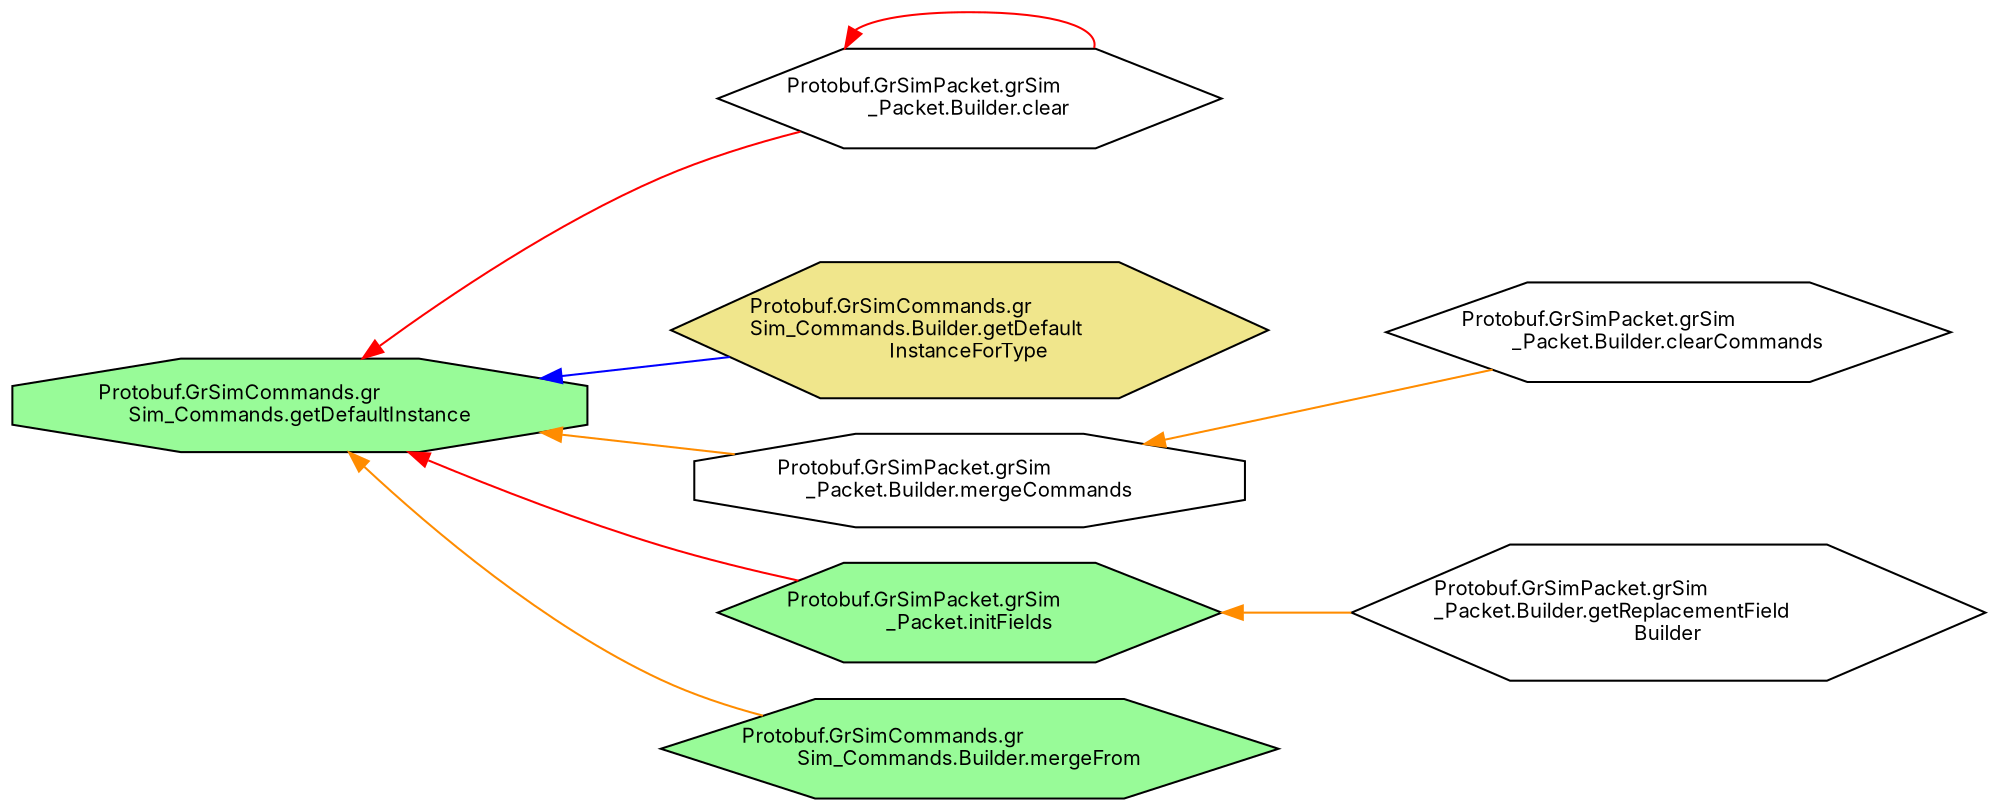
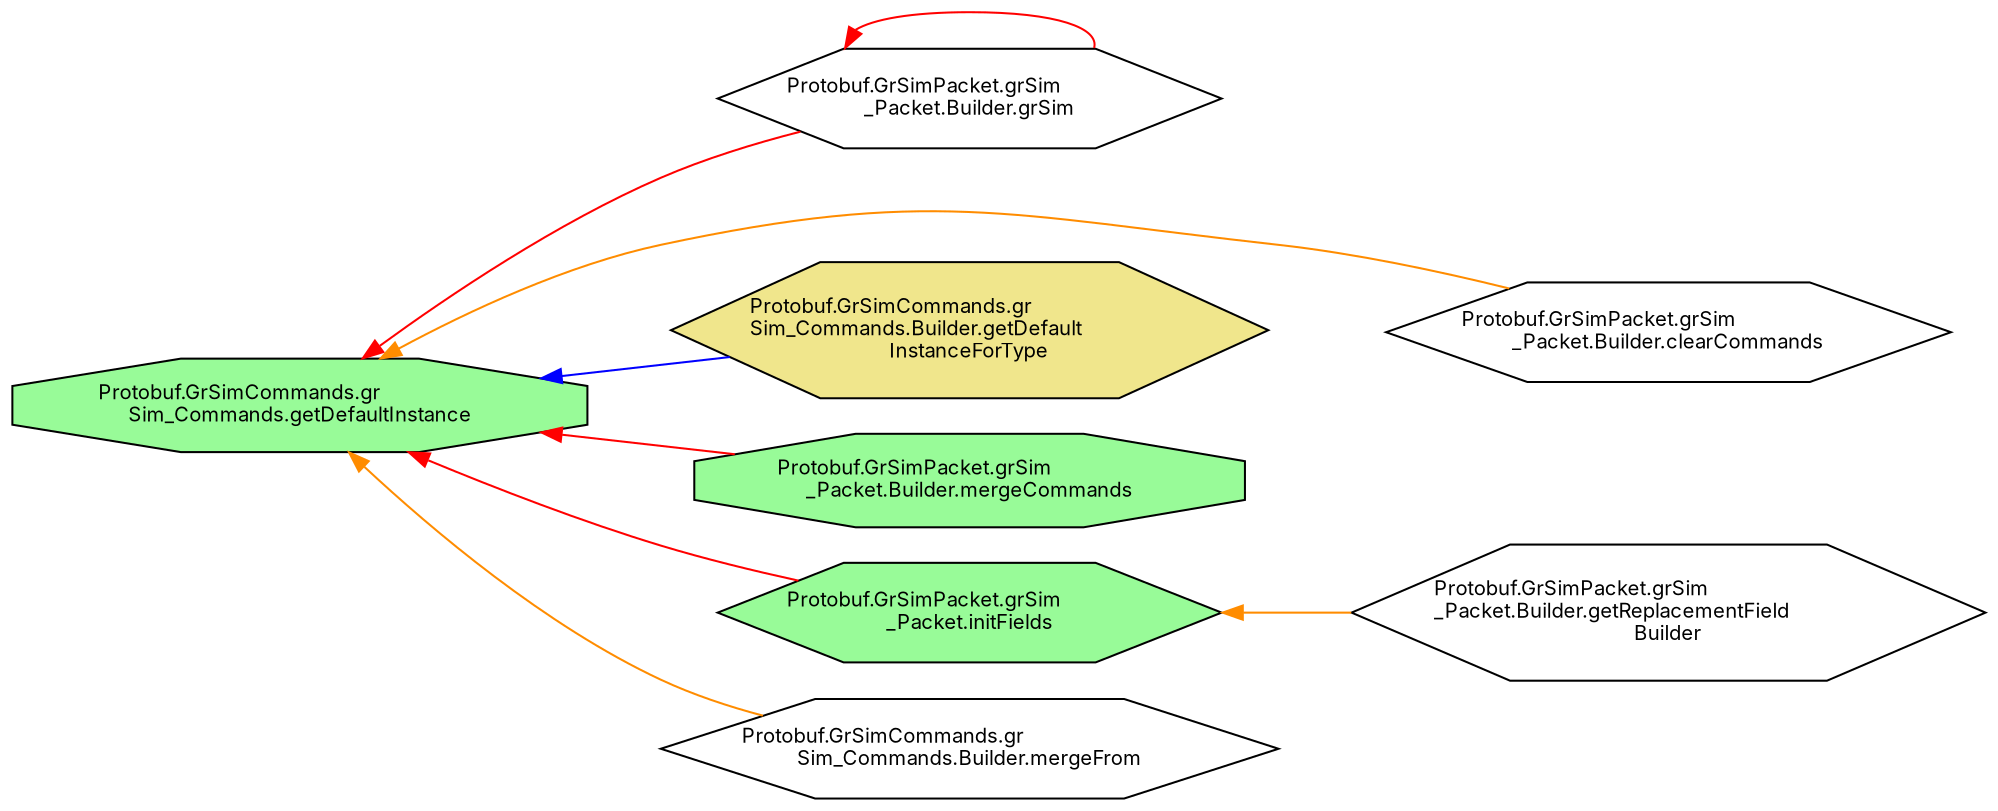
(970, 99) -> (970, 99)
(1329, 405) -> (945, 212)
(648, 445) -> (648, 445)
(970, 481) -> (970, 481)
(970, 749) -> (970, 749)
